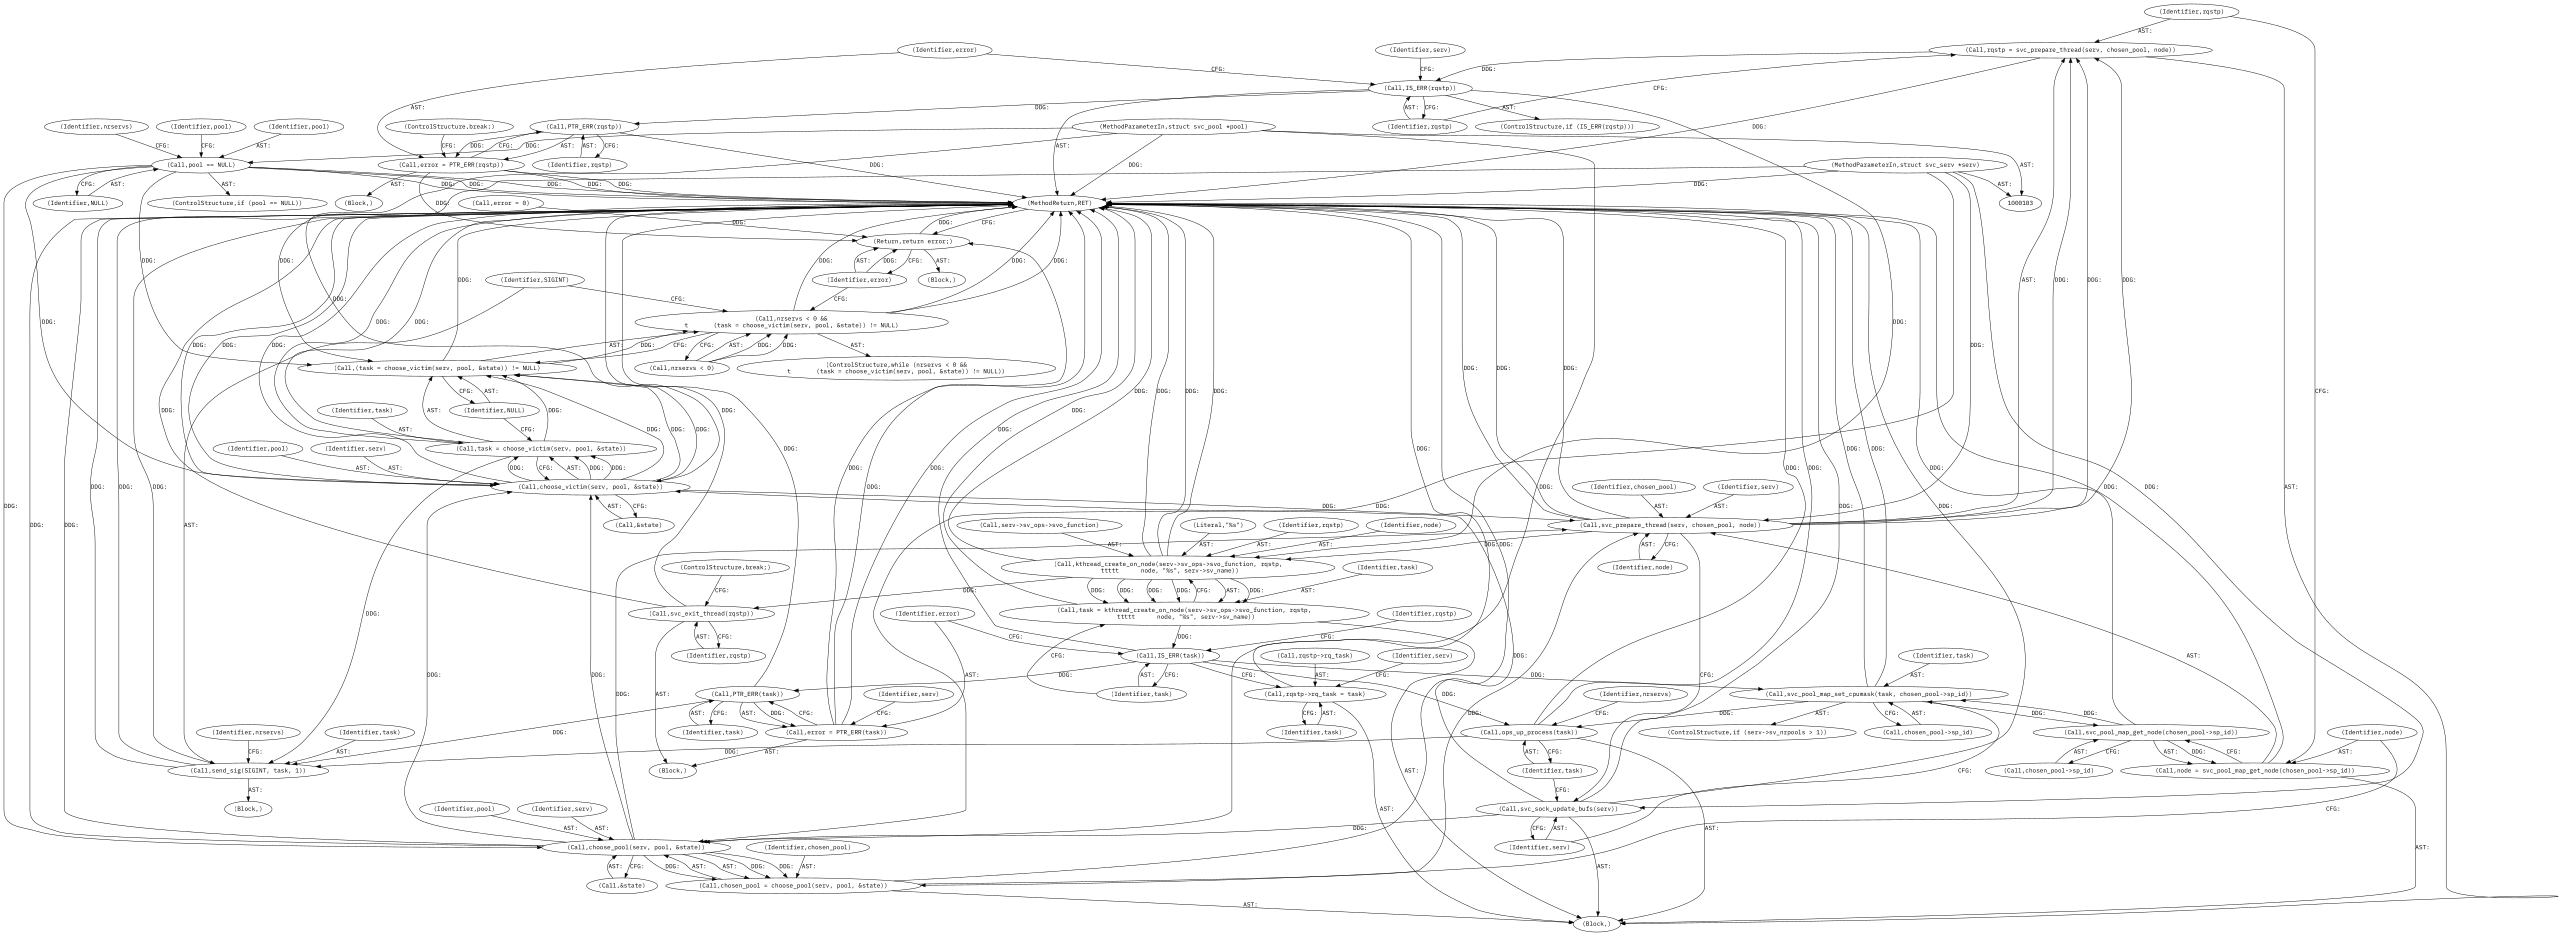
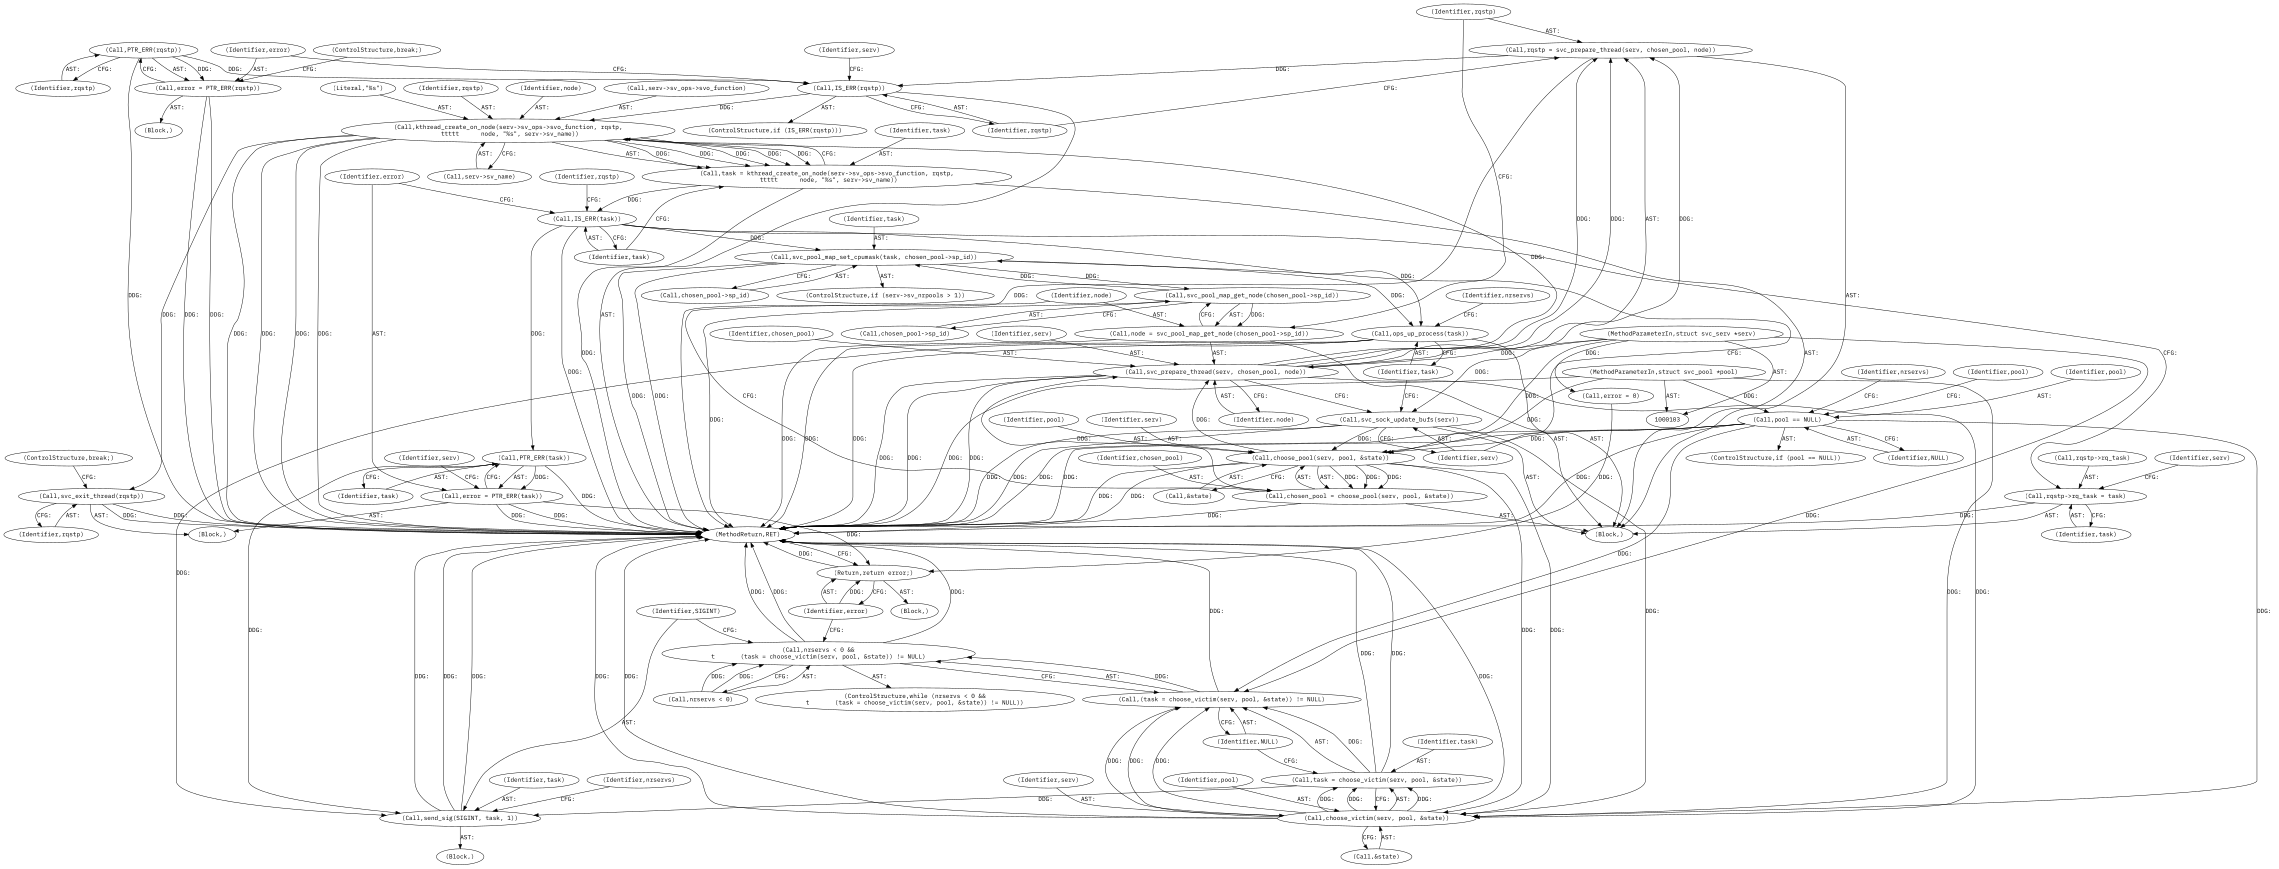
(1005, 106) -> (492, 79)
none -> (480, 177)
(1475, 192) -> (1576, 354)
(619, 233) -> none
(1126, 502) -> (1976, 486)
